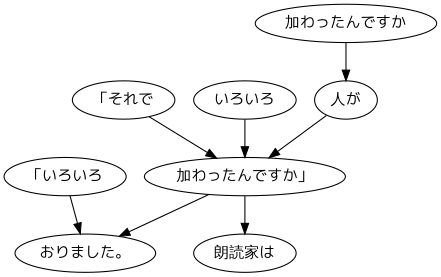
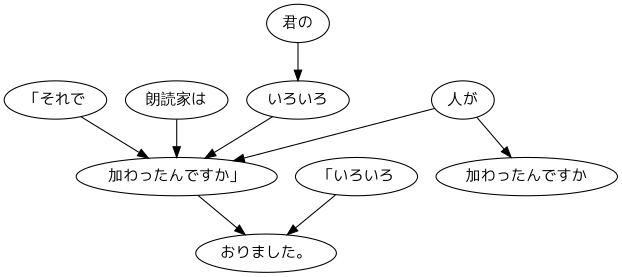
none -> (298, 23)
(346, 56) -> (490, 133)
(245, 210) -> (177, 133)
